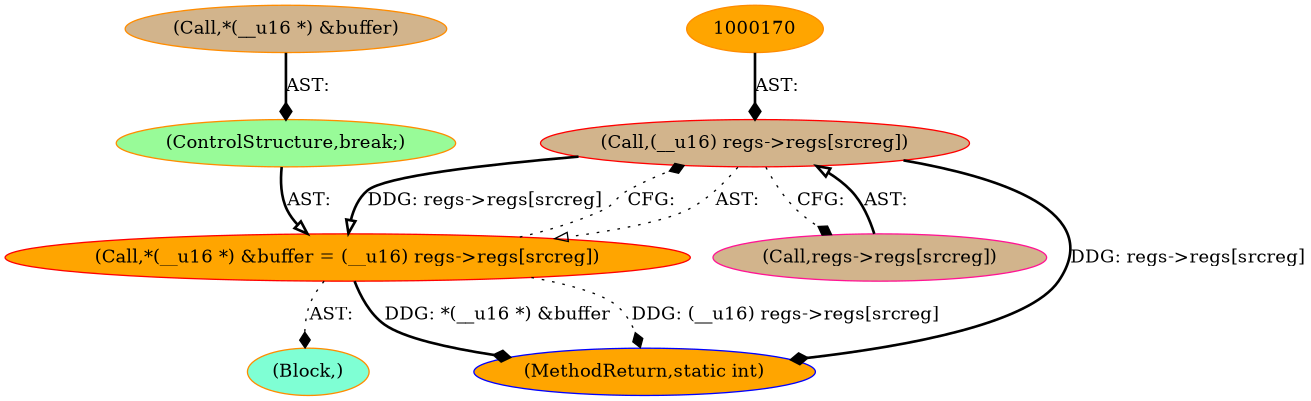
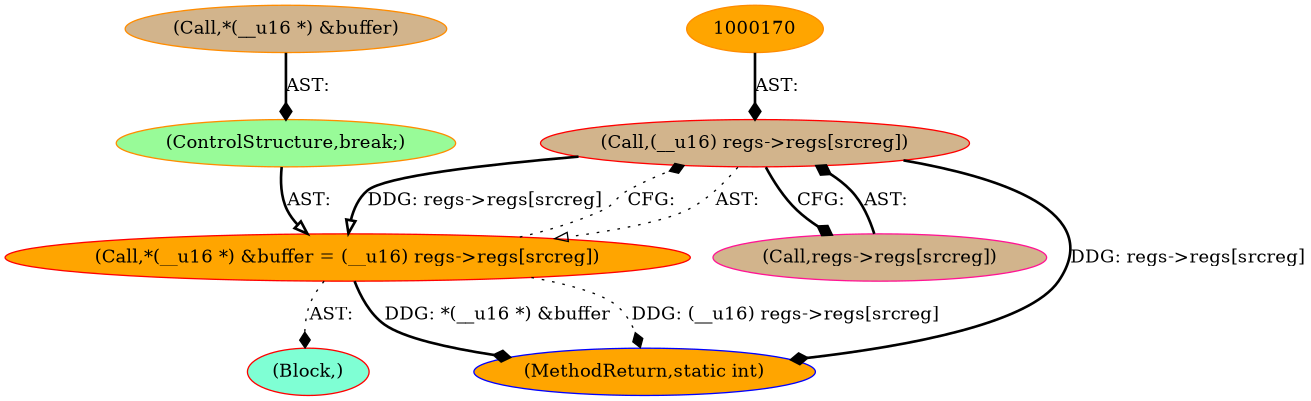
(857, 198) -> (858, 200)
(788, 200) -> (788, 200)
(308, 372) -> (308, 372)
